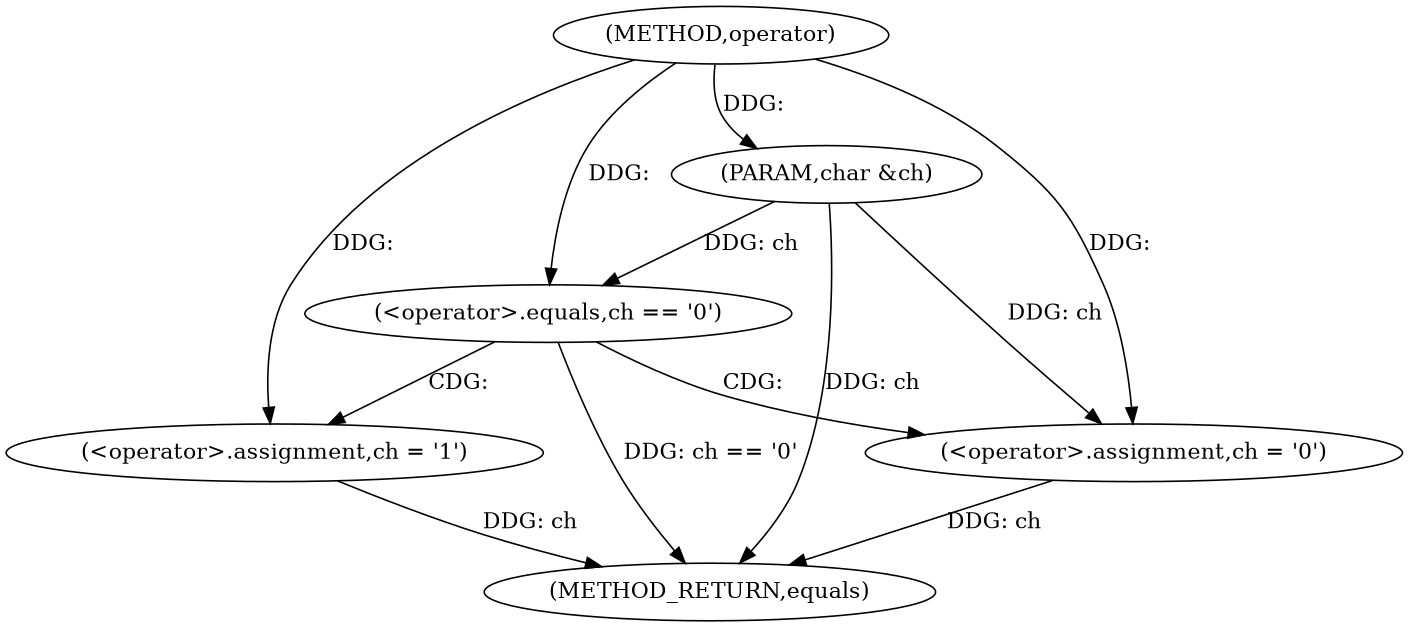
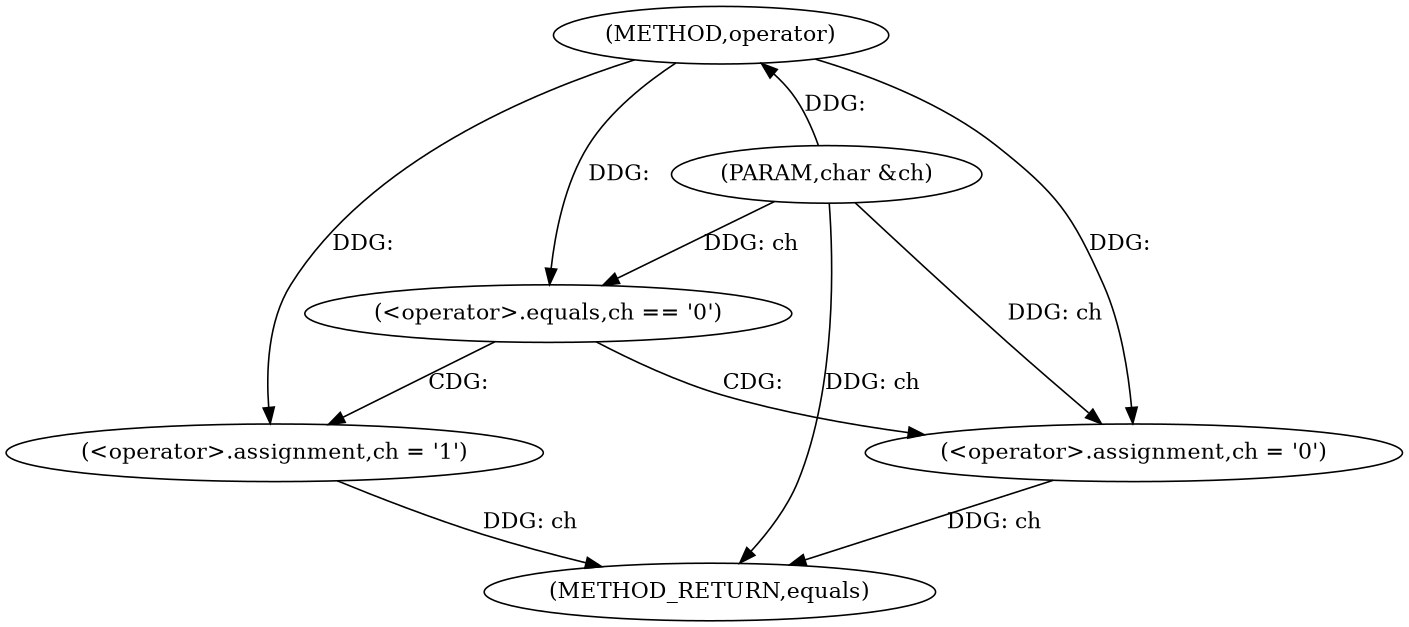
(718, 106) -> (801, 107)
(607, 452) -> none
